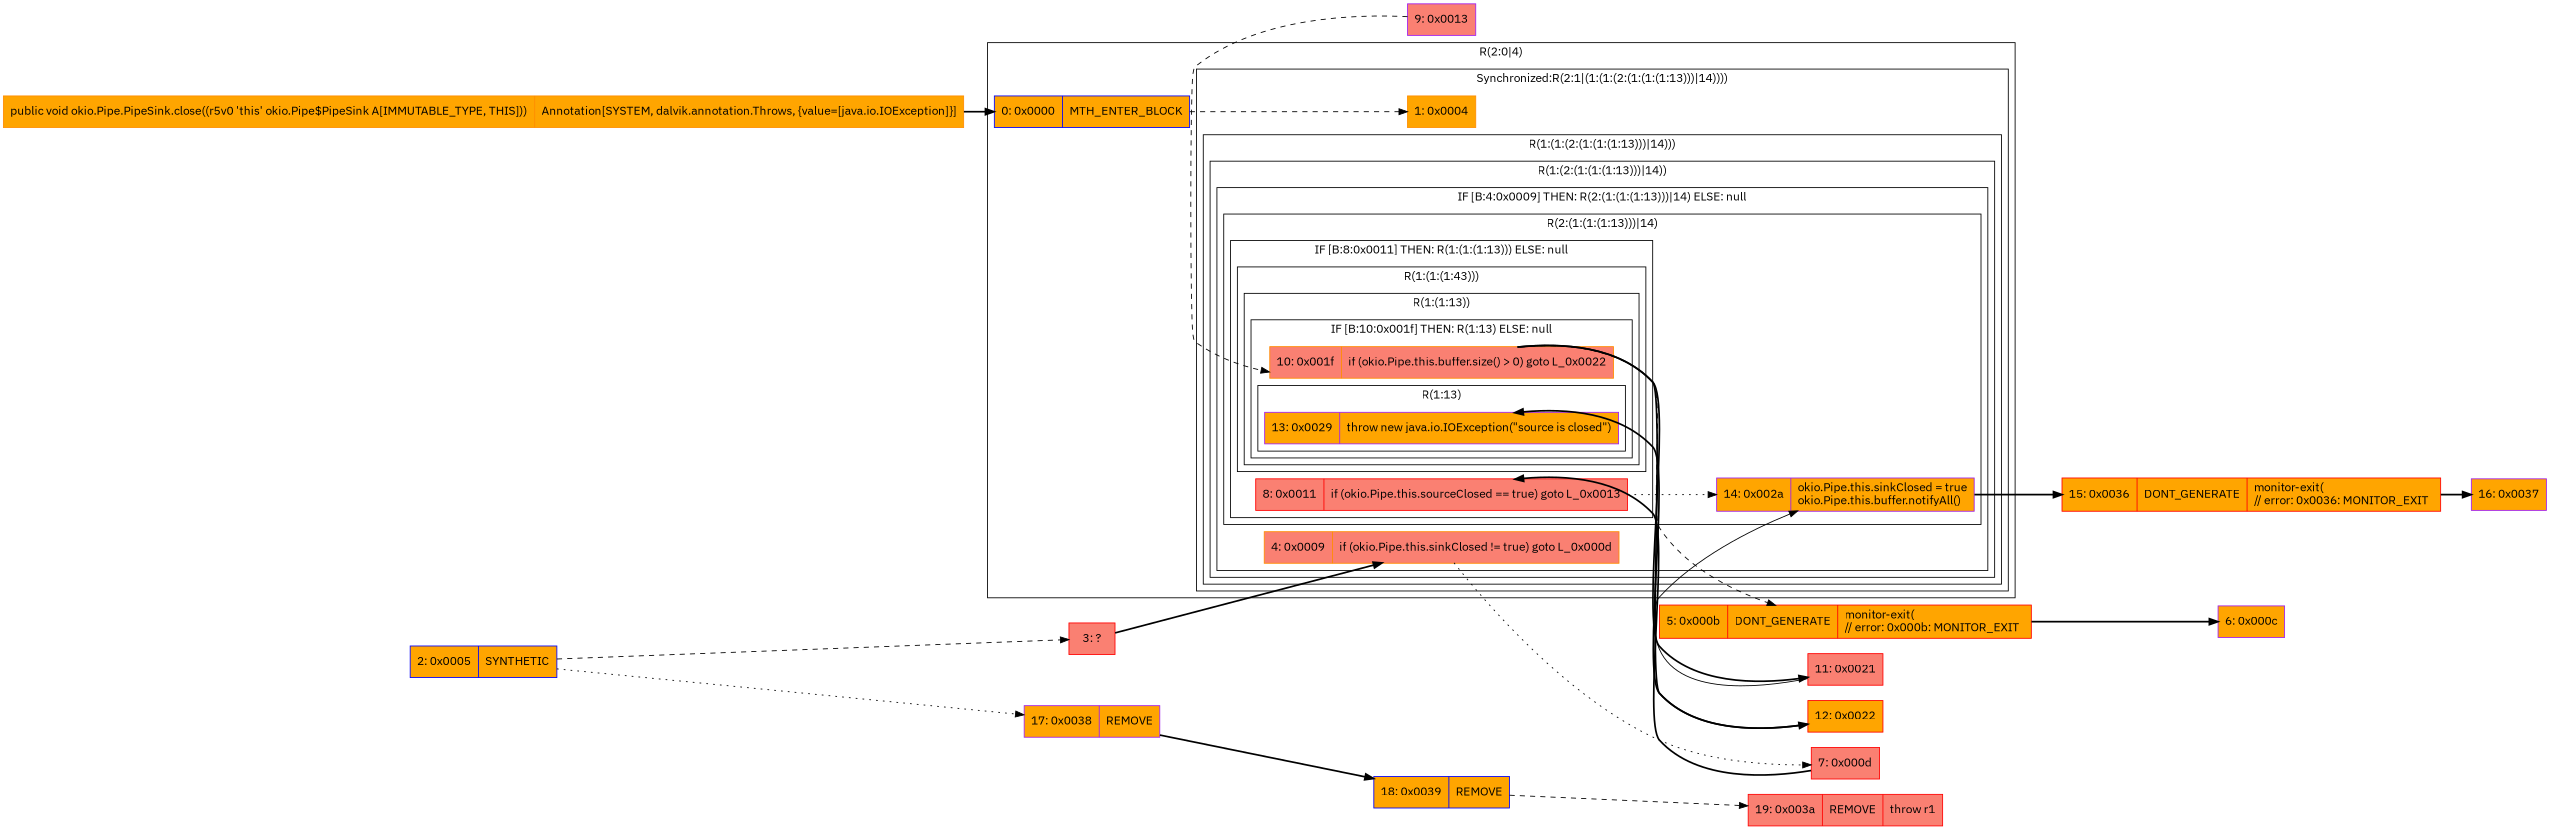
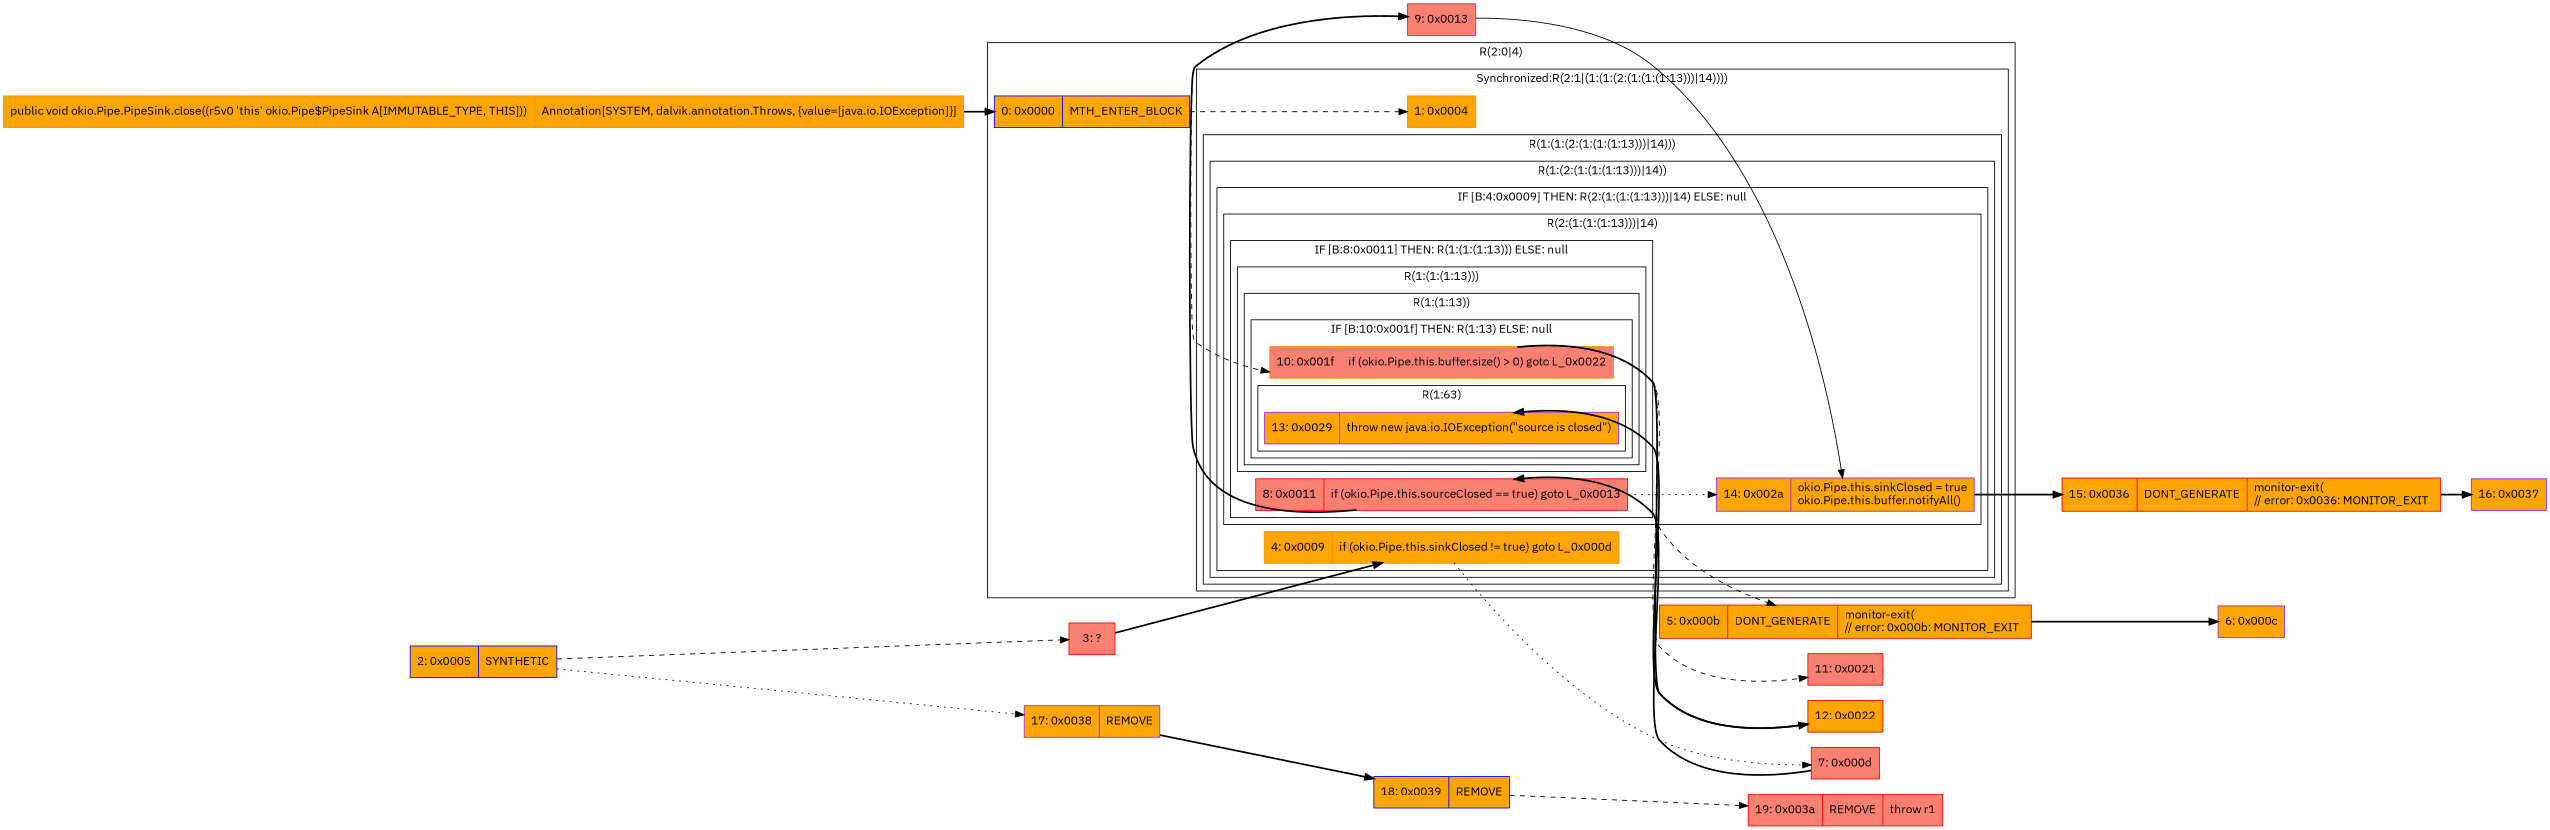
(1442, 277) -> (1442, 277)
none -> (1190, 344)
(1442, 395) -> (1442, 395)
(1656, 516) -> (1666, 652)
(1442, 547) -> (1442, 547)
(1667, 660) -> (1739, 168)
